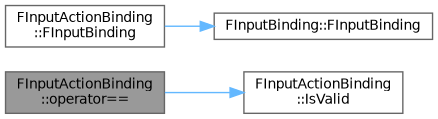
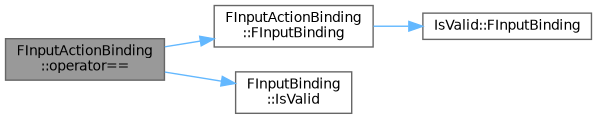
(323, 26) -> (507, 26)
none -> (183, 44)
(323, 93) -> (294, 93)
